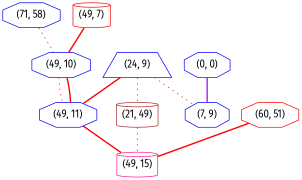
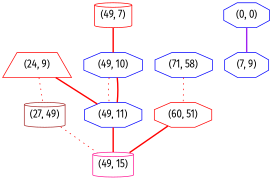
(46, 40) -> (183, 90)
(137, 65) -> (37, 65)
(174, 91) -> none
(137, 115) -> (45, 115)
